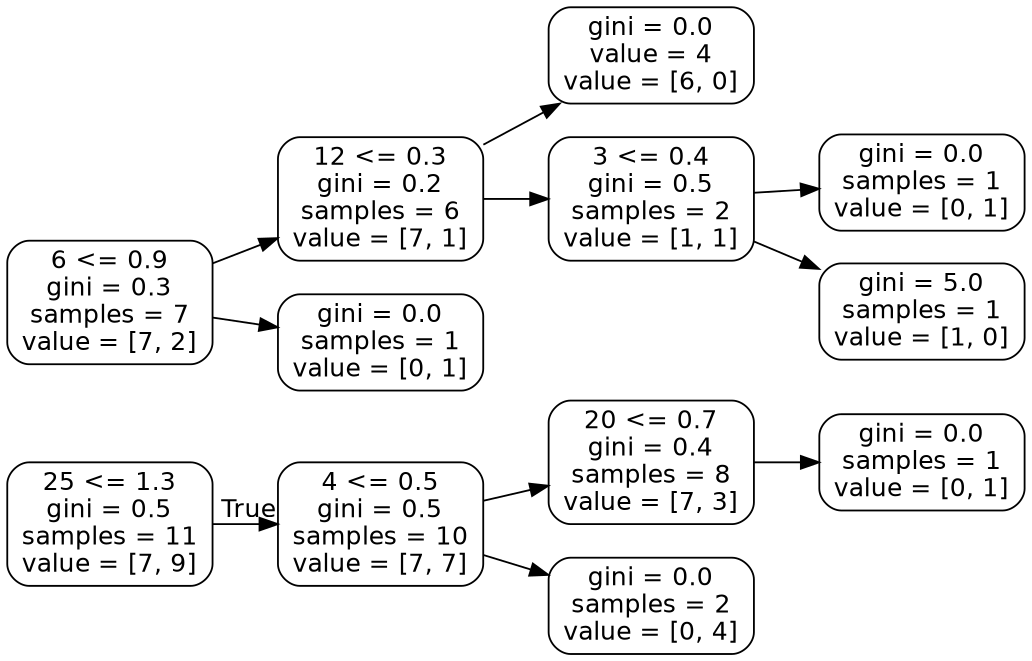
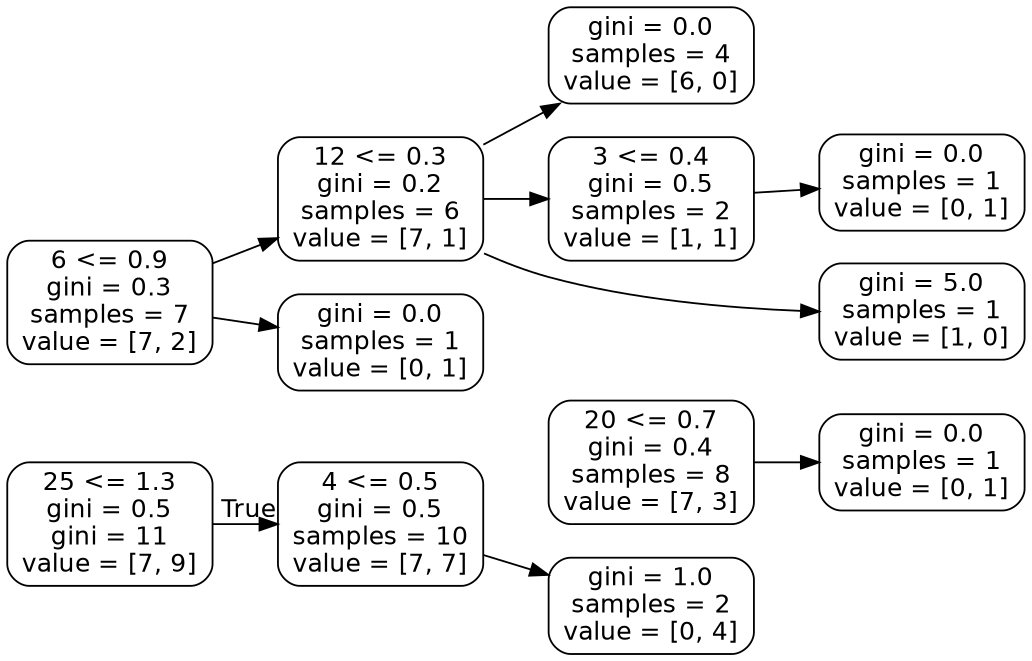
(651, 55) -> (651, 55)
(778, 252) -> (640, 296)
(507, 495) -> none
(110, 524) -> (110, 524)
(651, 606) -> (651, 606)
